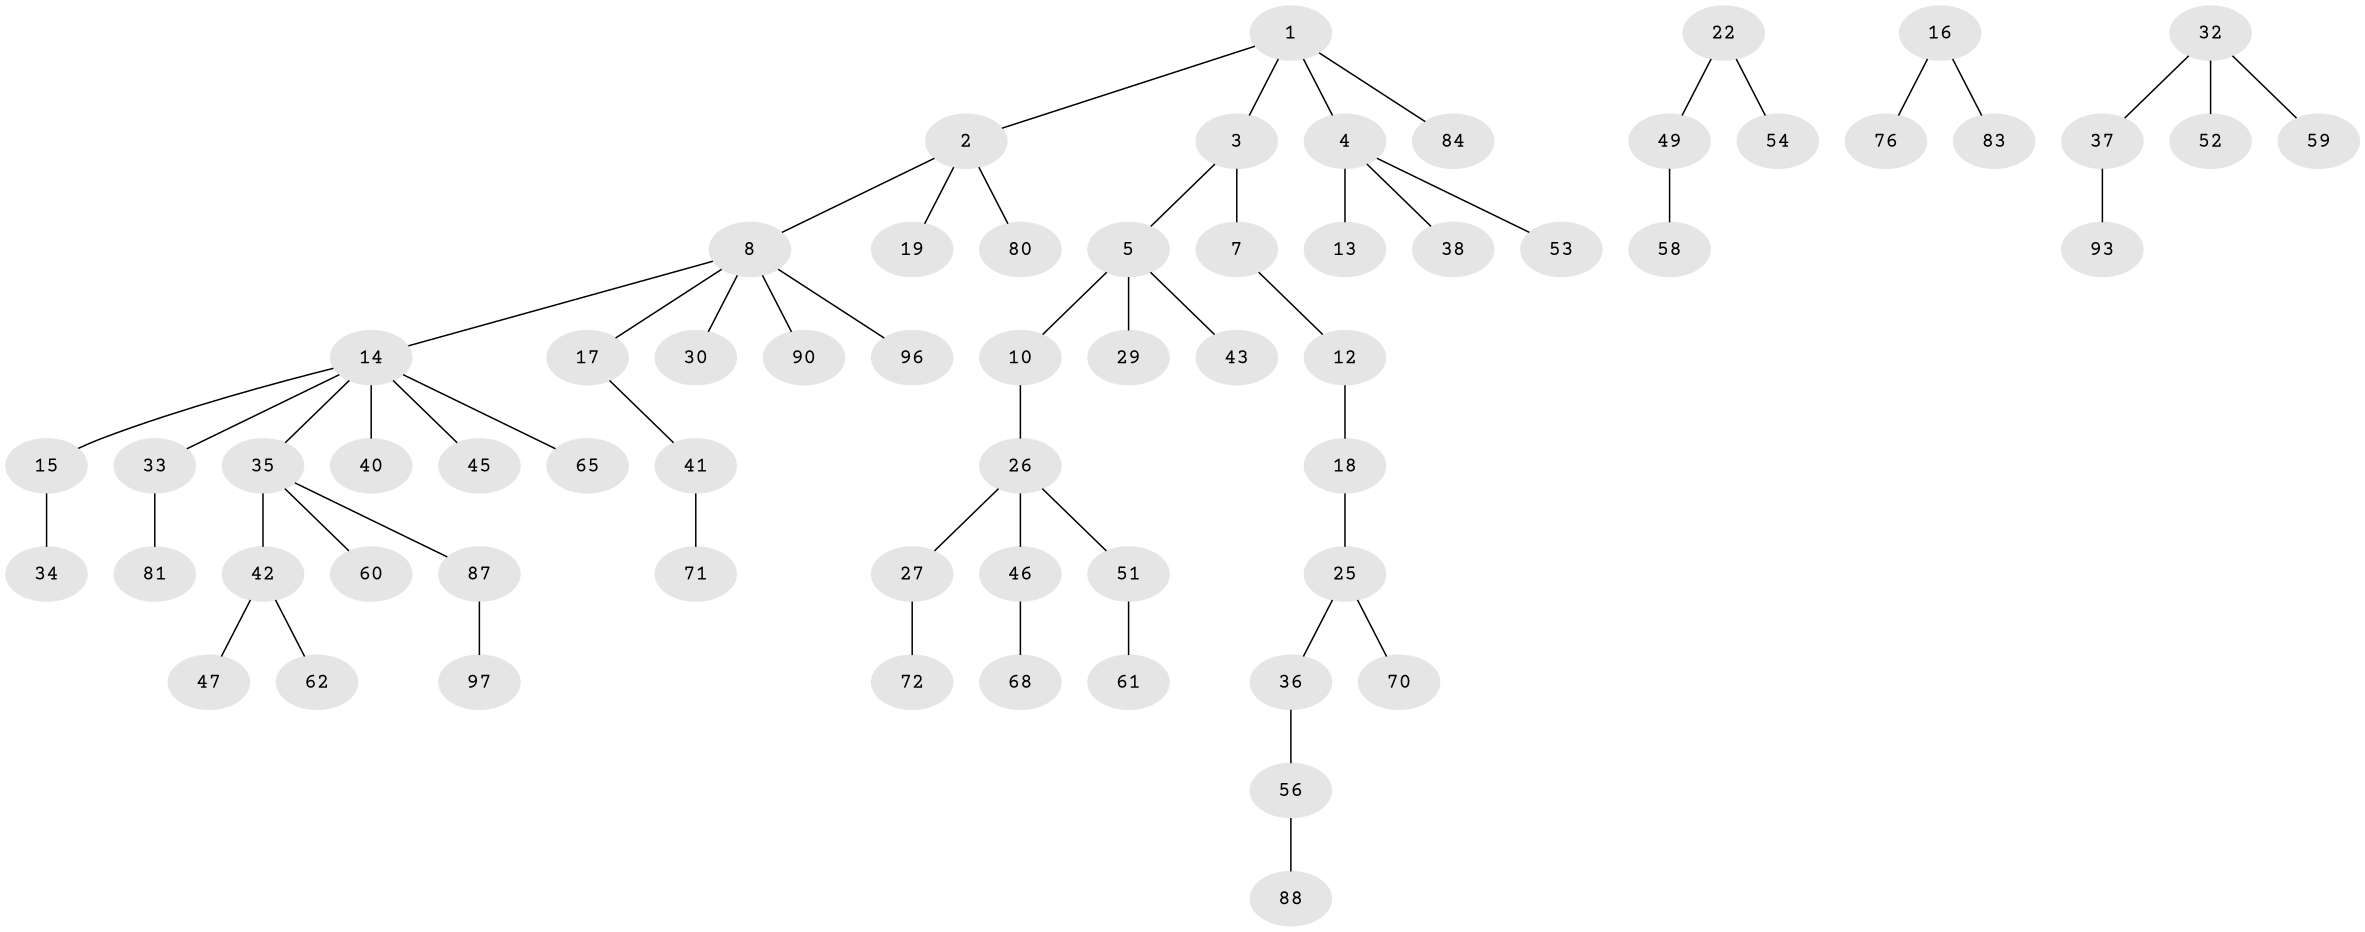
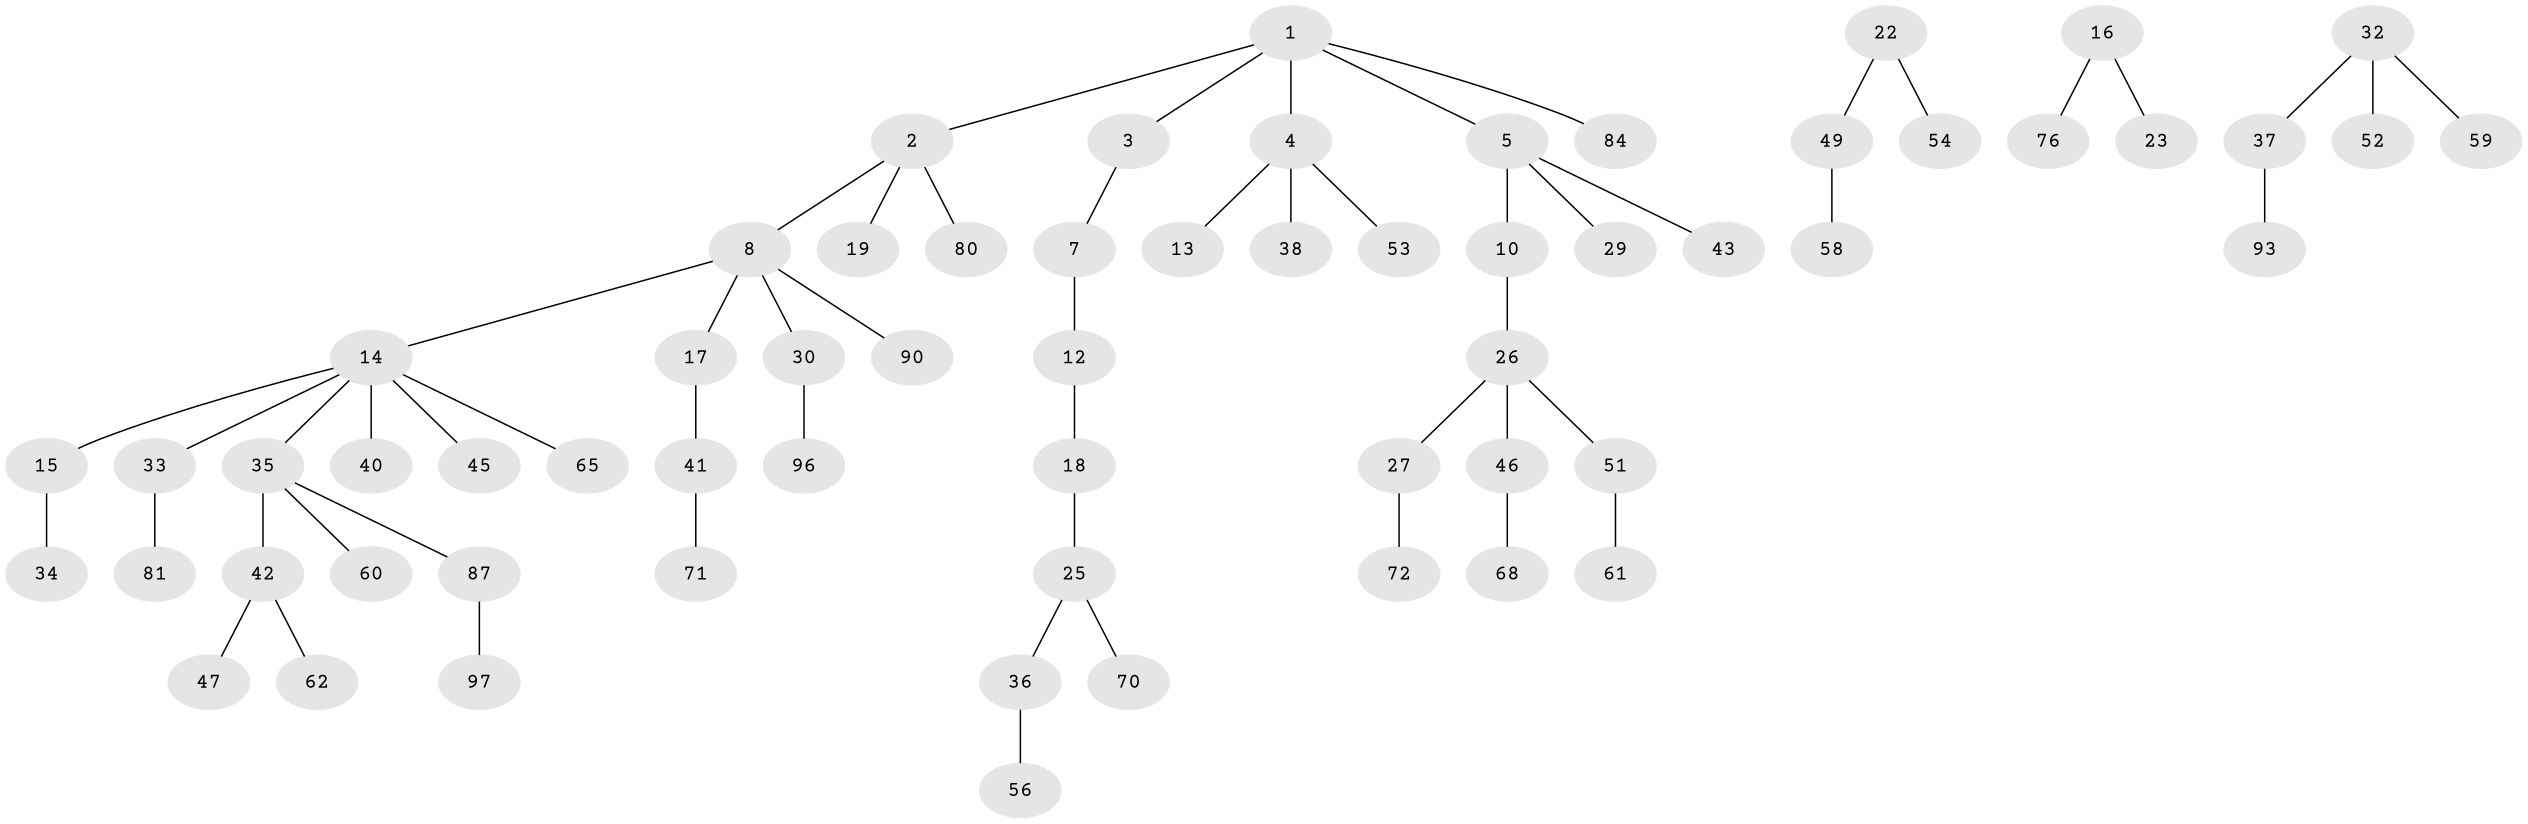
(1994, 141) -> (2156, 141)
(1183, 195) -> (1399, 87)
(831, 304) -> (804, 412)
(1291, 899) -> none
